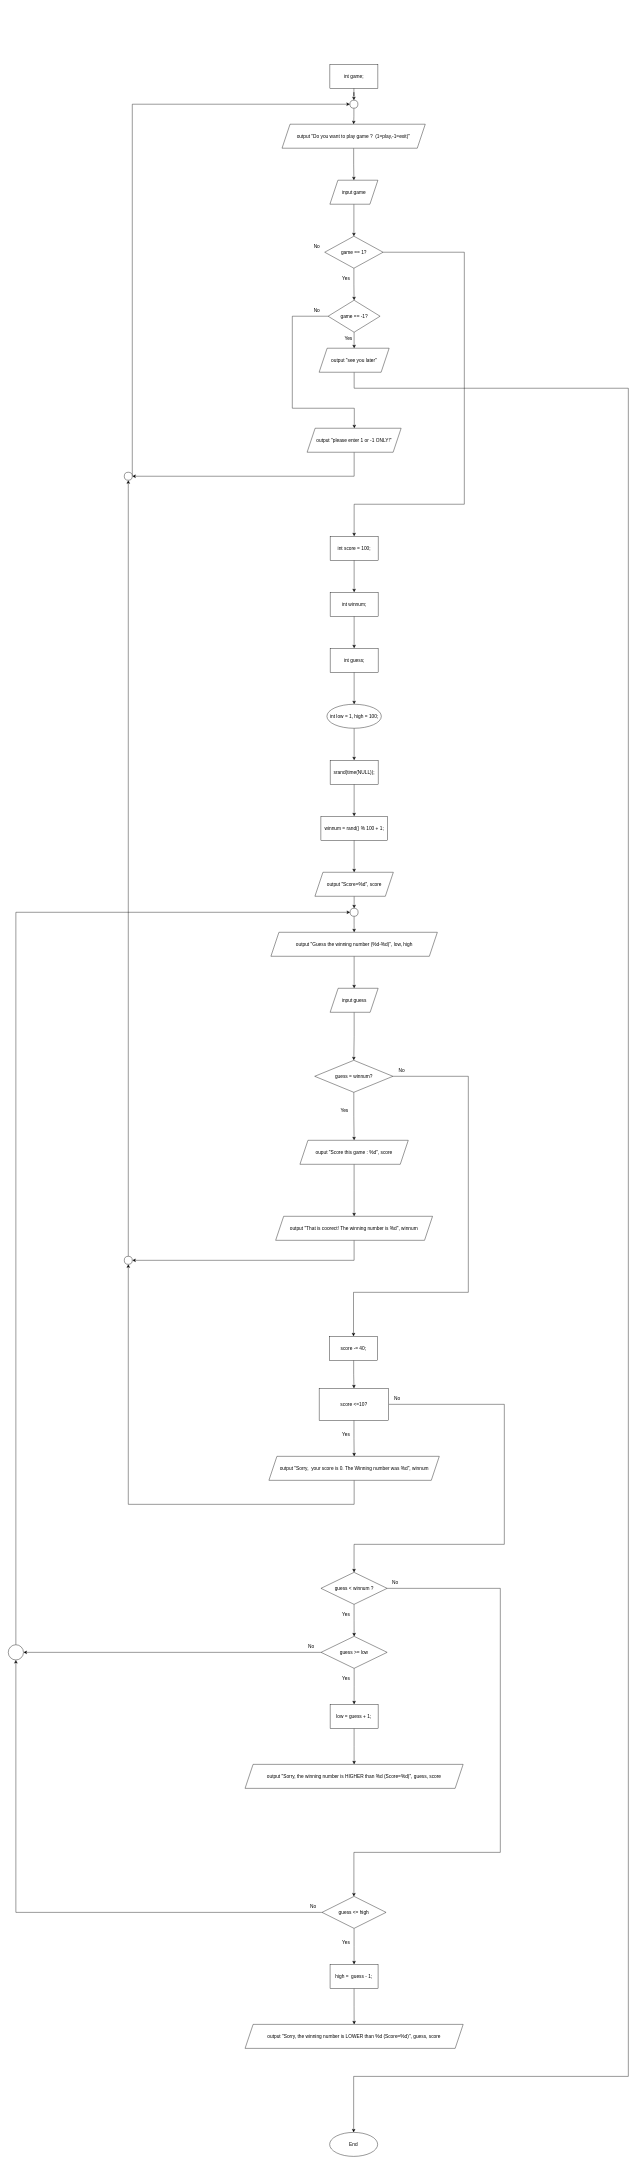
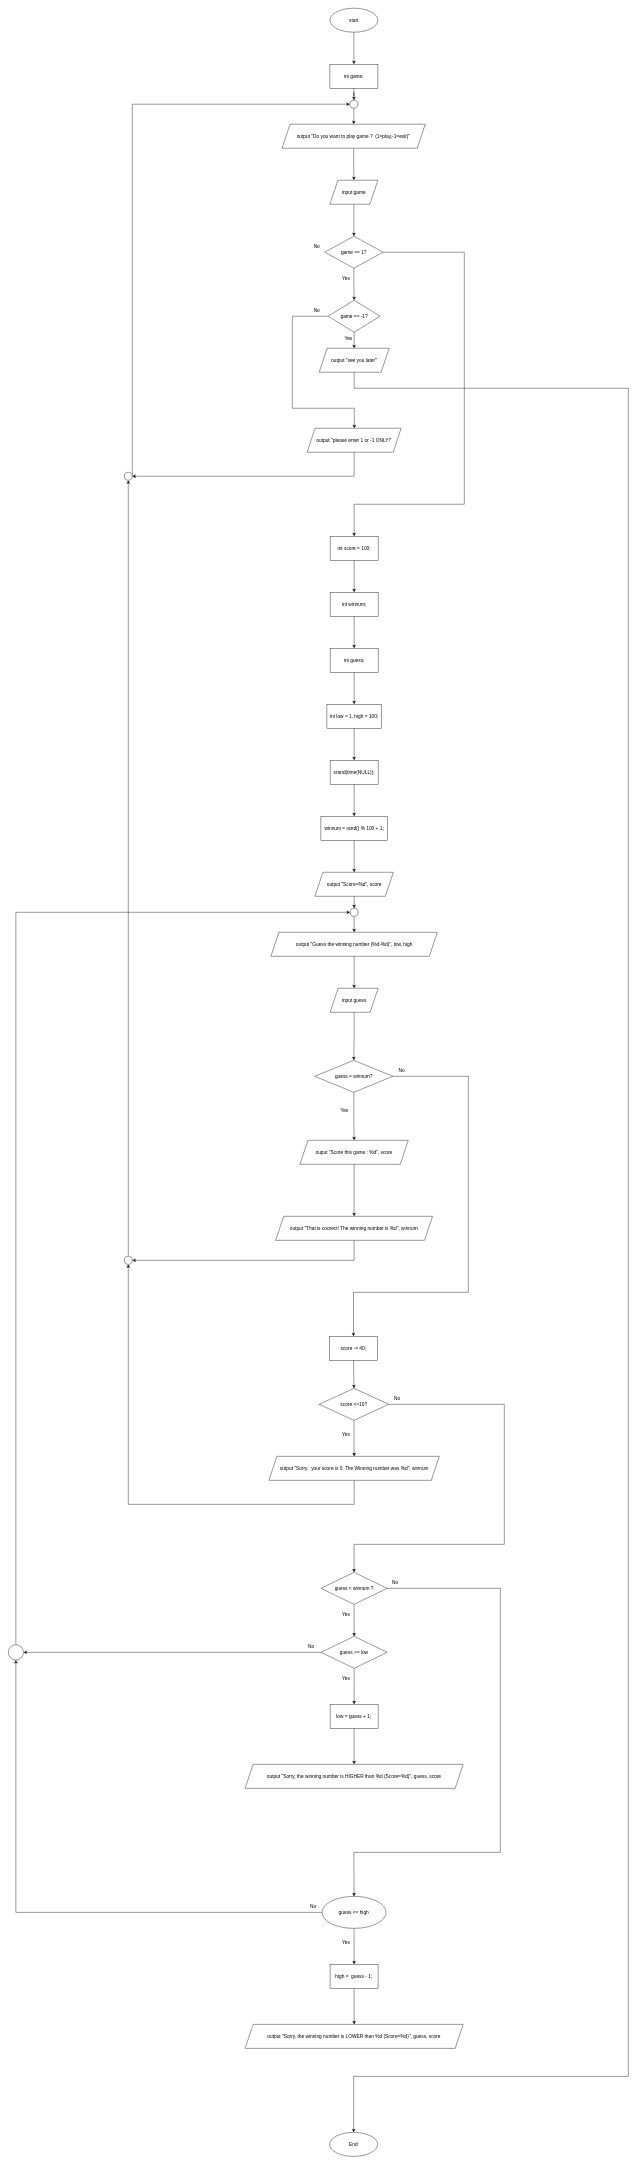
none -> (354, 20)
none -> (354, 60)
(354, 716) -> (354, 716)
(354, 1404) -> (354, 1404)
(354, 1912) -> (354, 1912)
